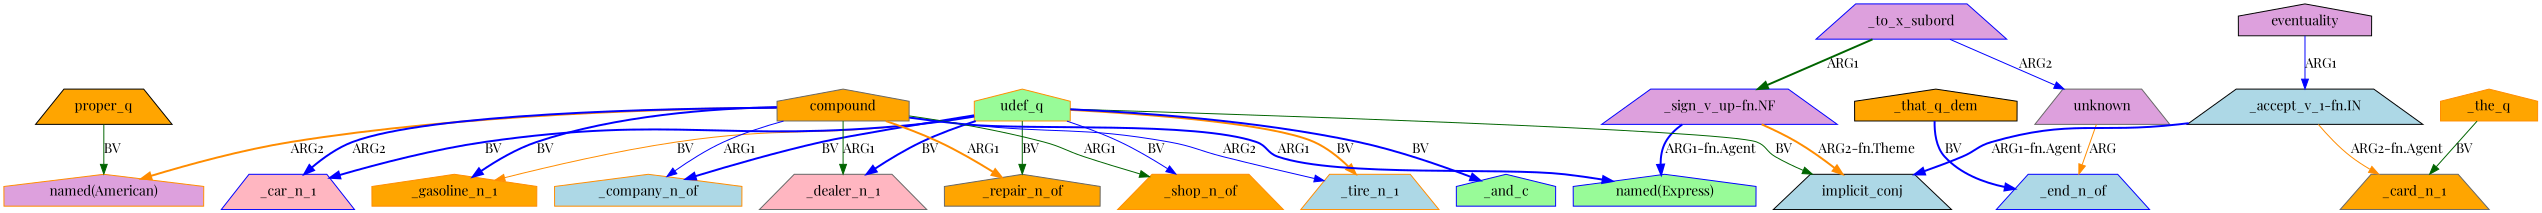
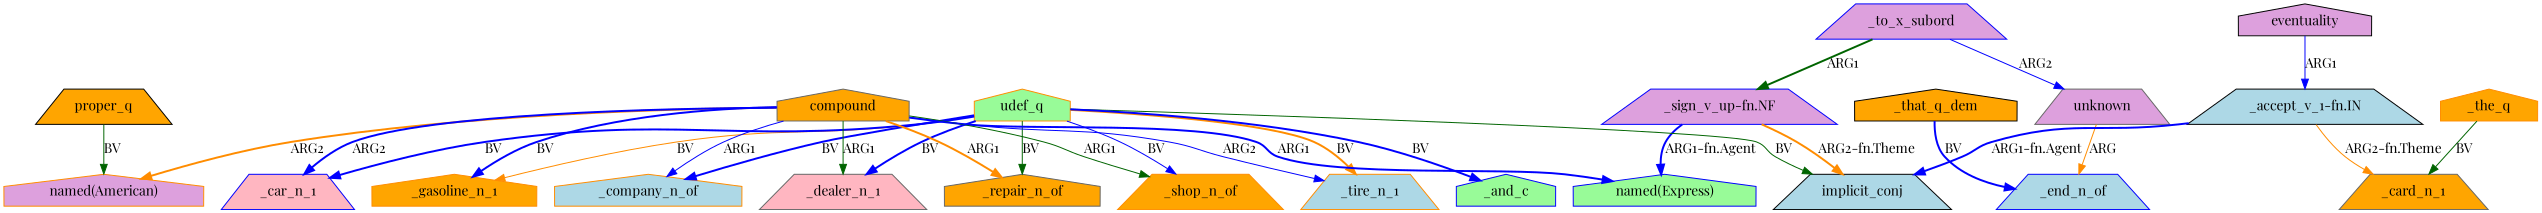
(2397, 149) -> (2394, 149)
